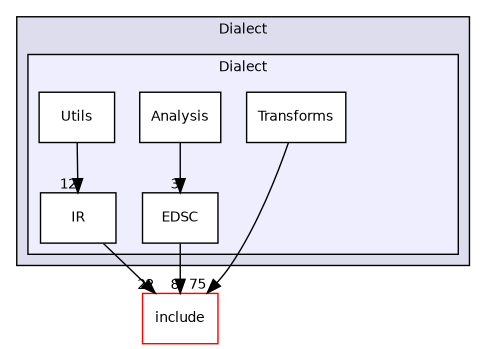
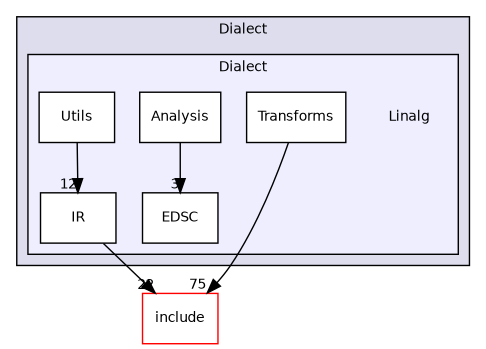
none -> (409, 117)
(180, 261) -> none
